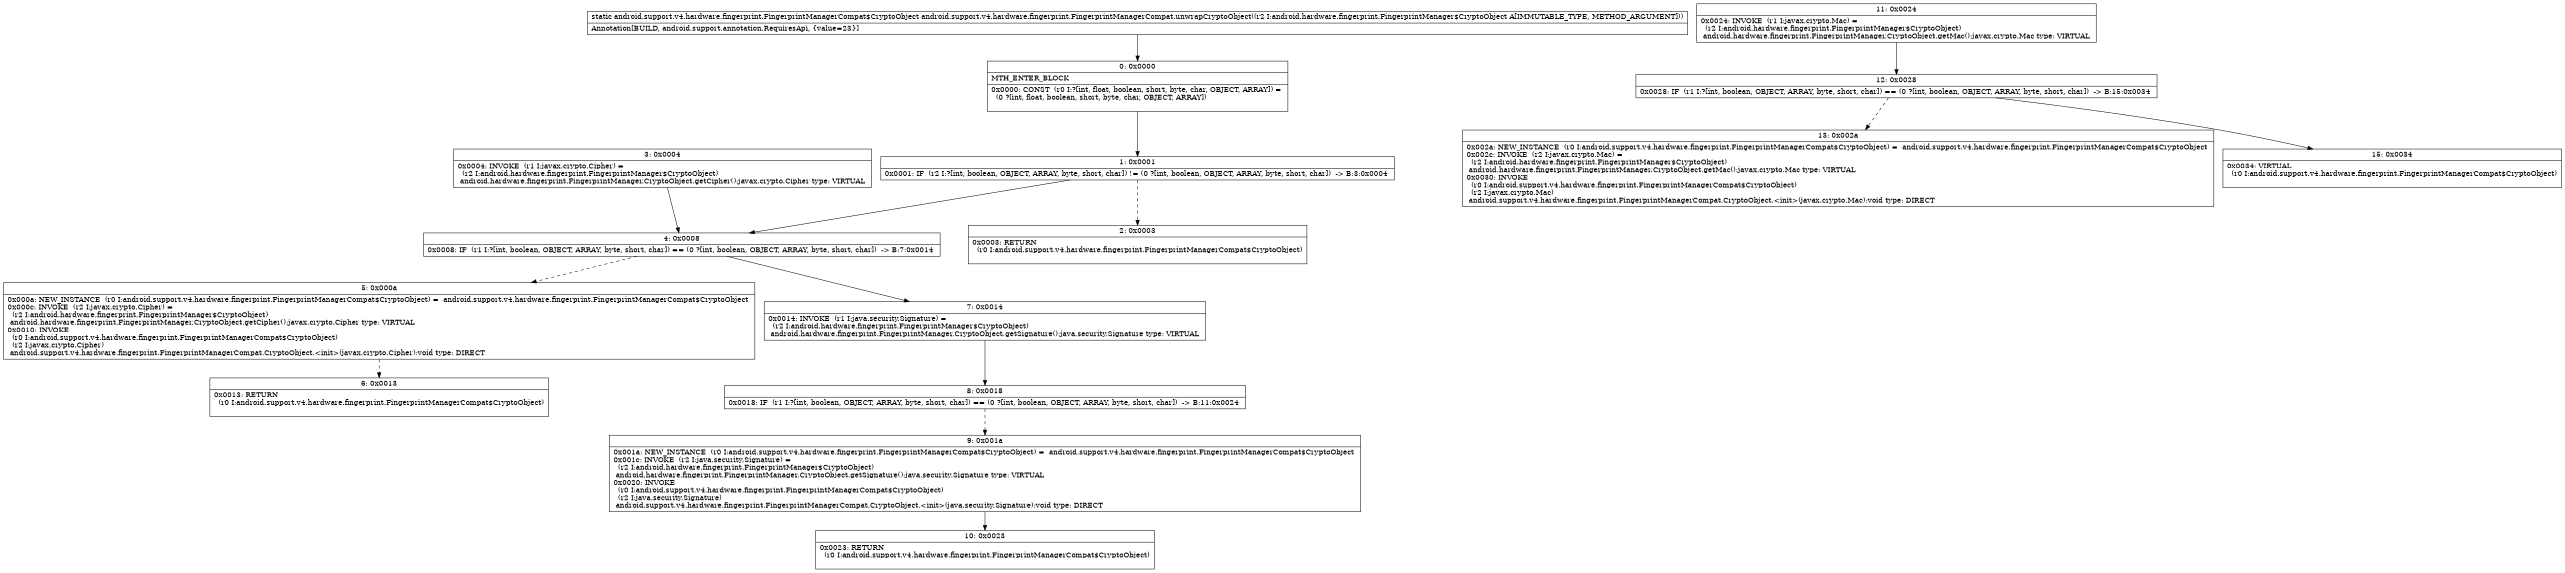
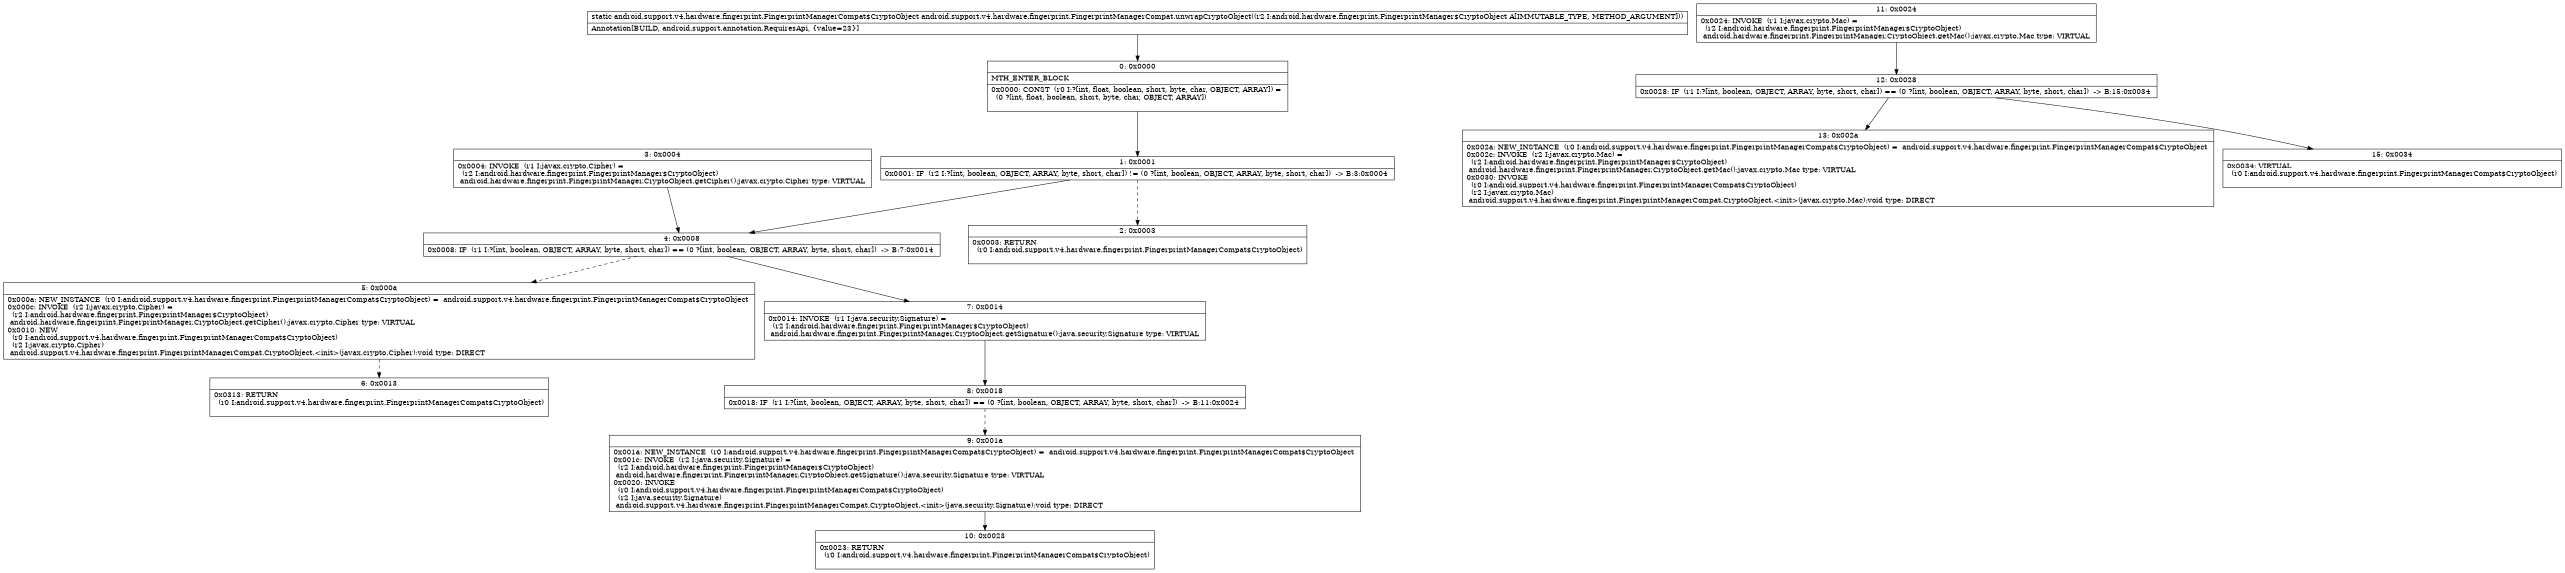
(1878, 112) -> (1878, 112)
(41, 330) -> (35, 330)
(248, 395) -> (248, 395)
